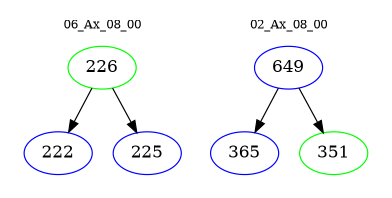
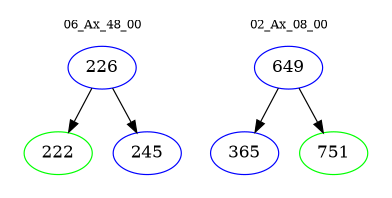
(103, 26) -> (103, 26)
(102, 68) -> (102, 68)
(58, 153) -> (58, 153)
(147, 153) -> (147, 153)
(334, 153) -> (334, 153)
